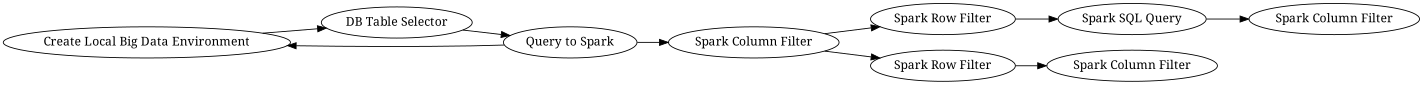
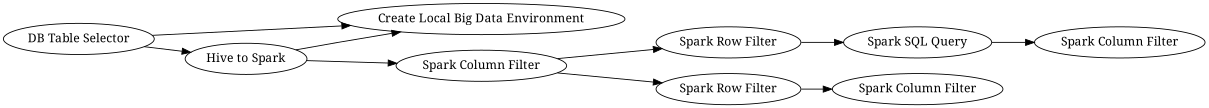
(290, 31) -> (247, 31)
(570, 42) -> (246, 59)
